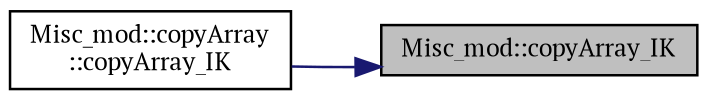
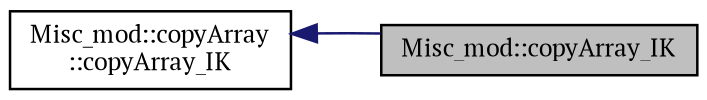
(323, 67) -> (349, 33)
